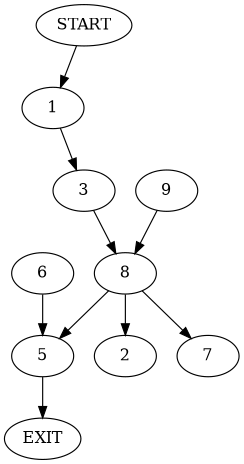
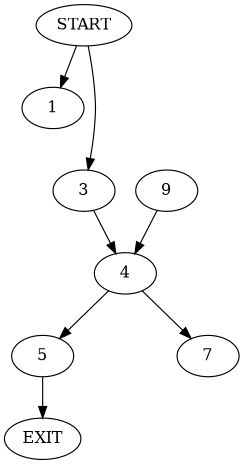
(66, 144) -> (95, 102)
(43, 273) -> none
(125, 273) -> (125, 273)
(125, 356) -> none
